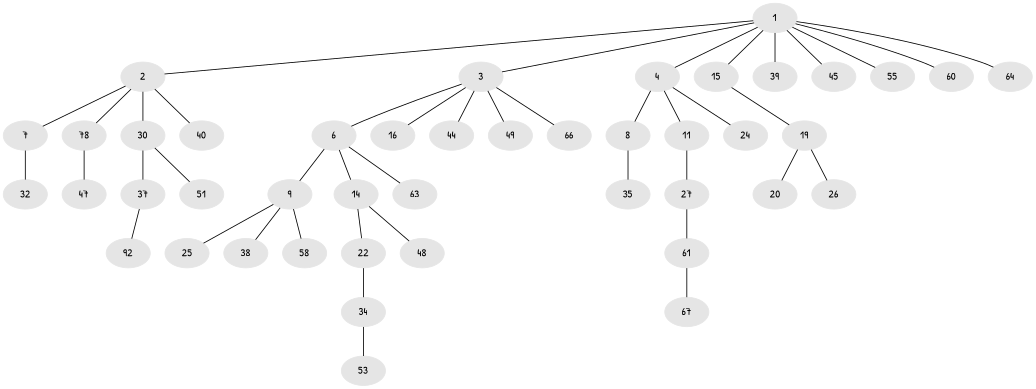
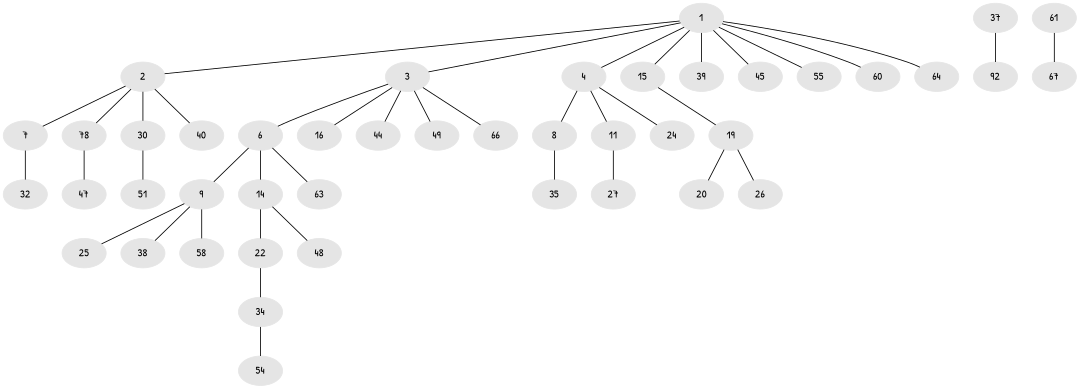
(143, 165) -> none
(687, 224) -> none
(363, 371) -> (261, 371)
